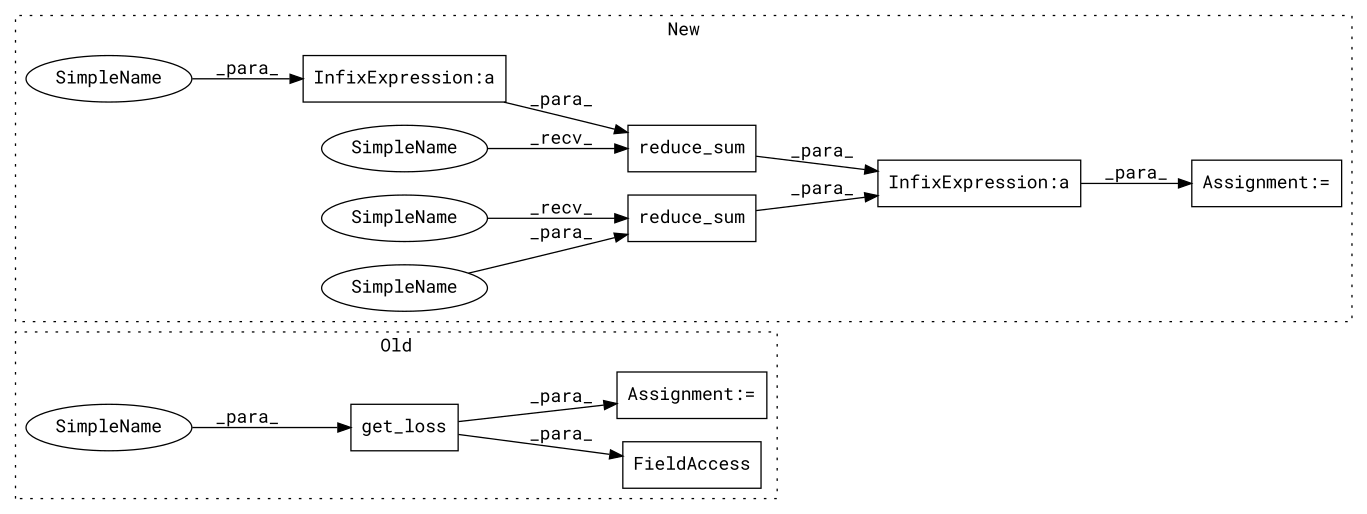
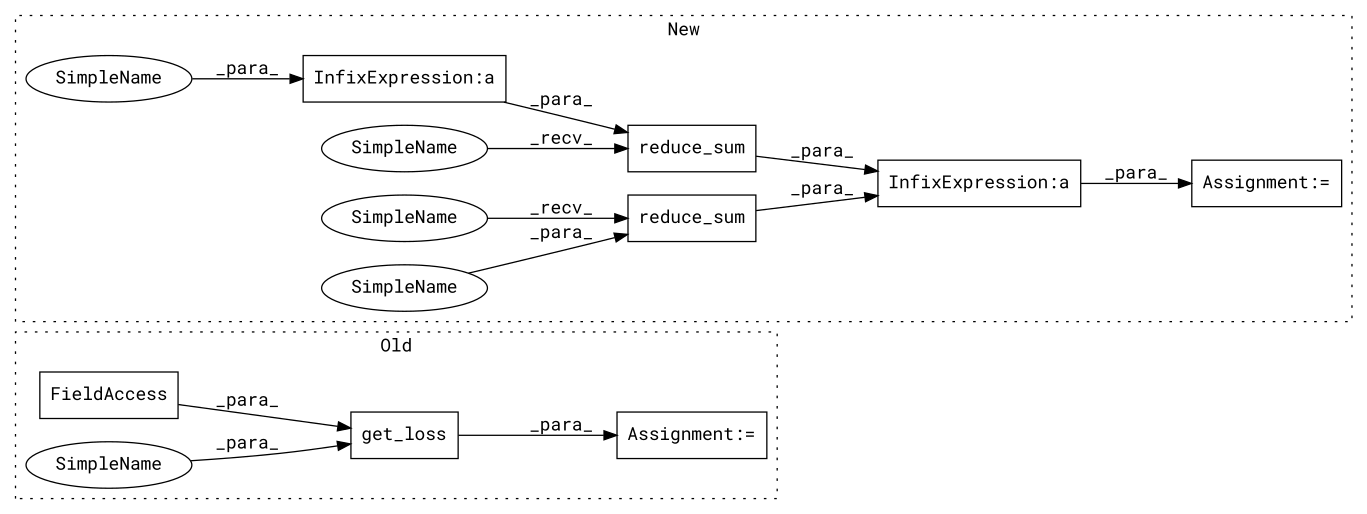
(534, 444) -> (258, 415)
